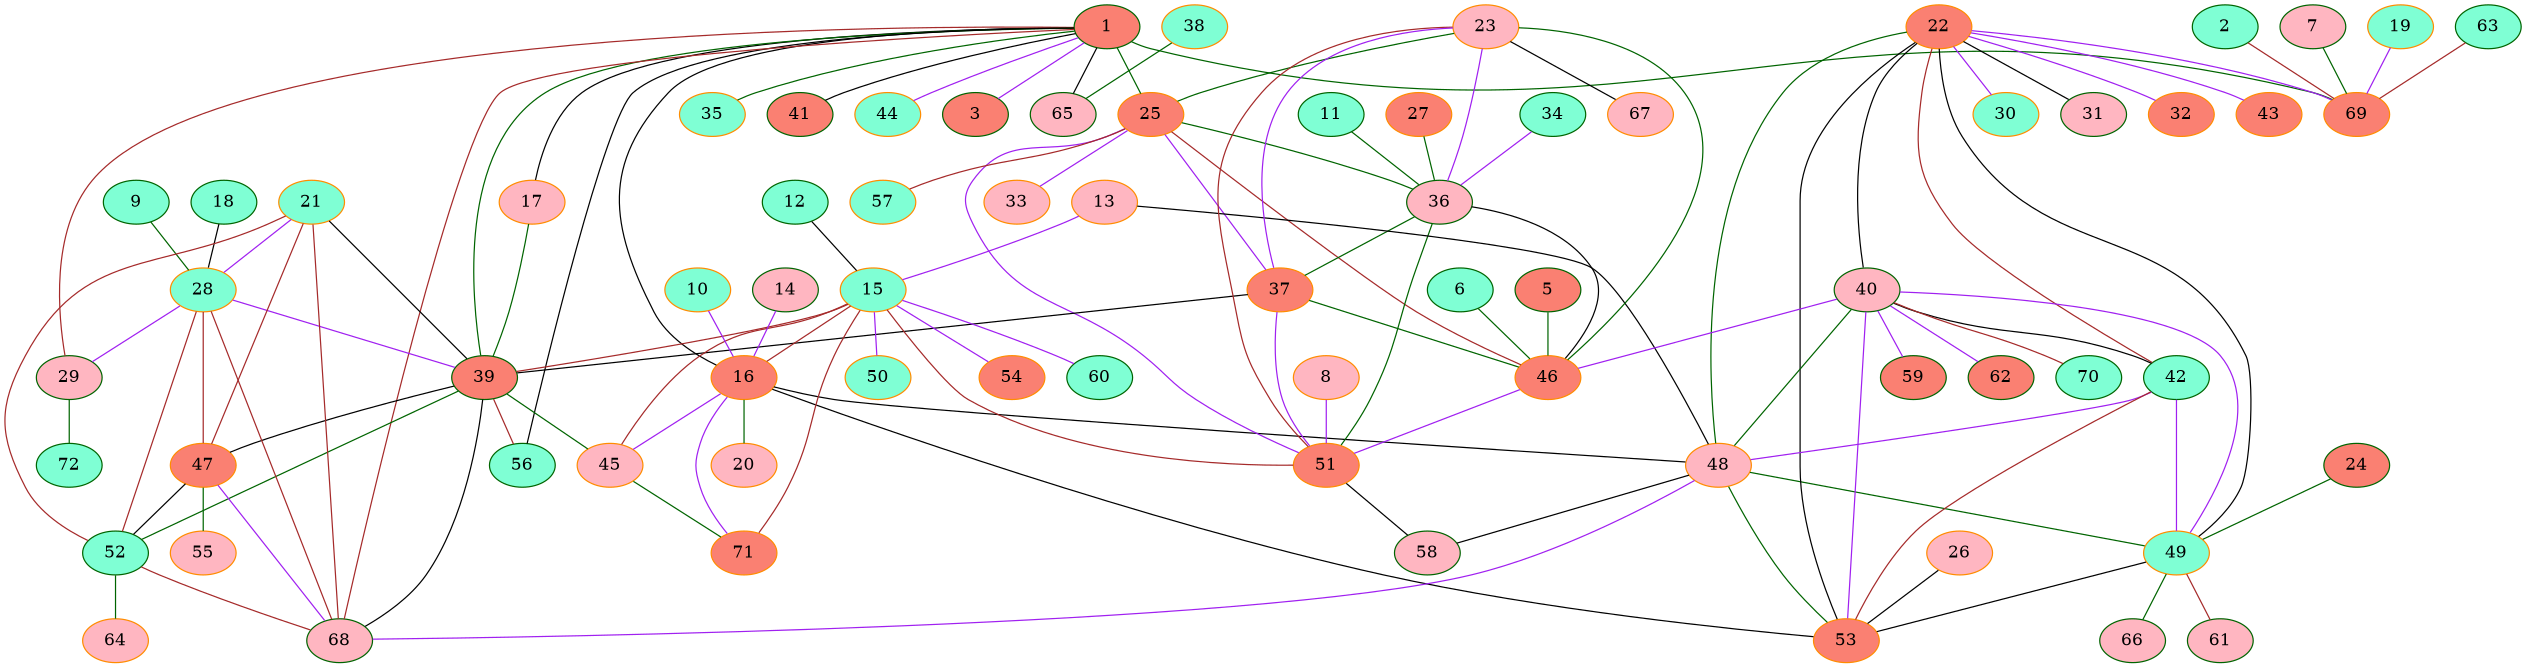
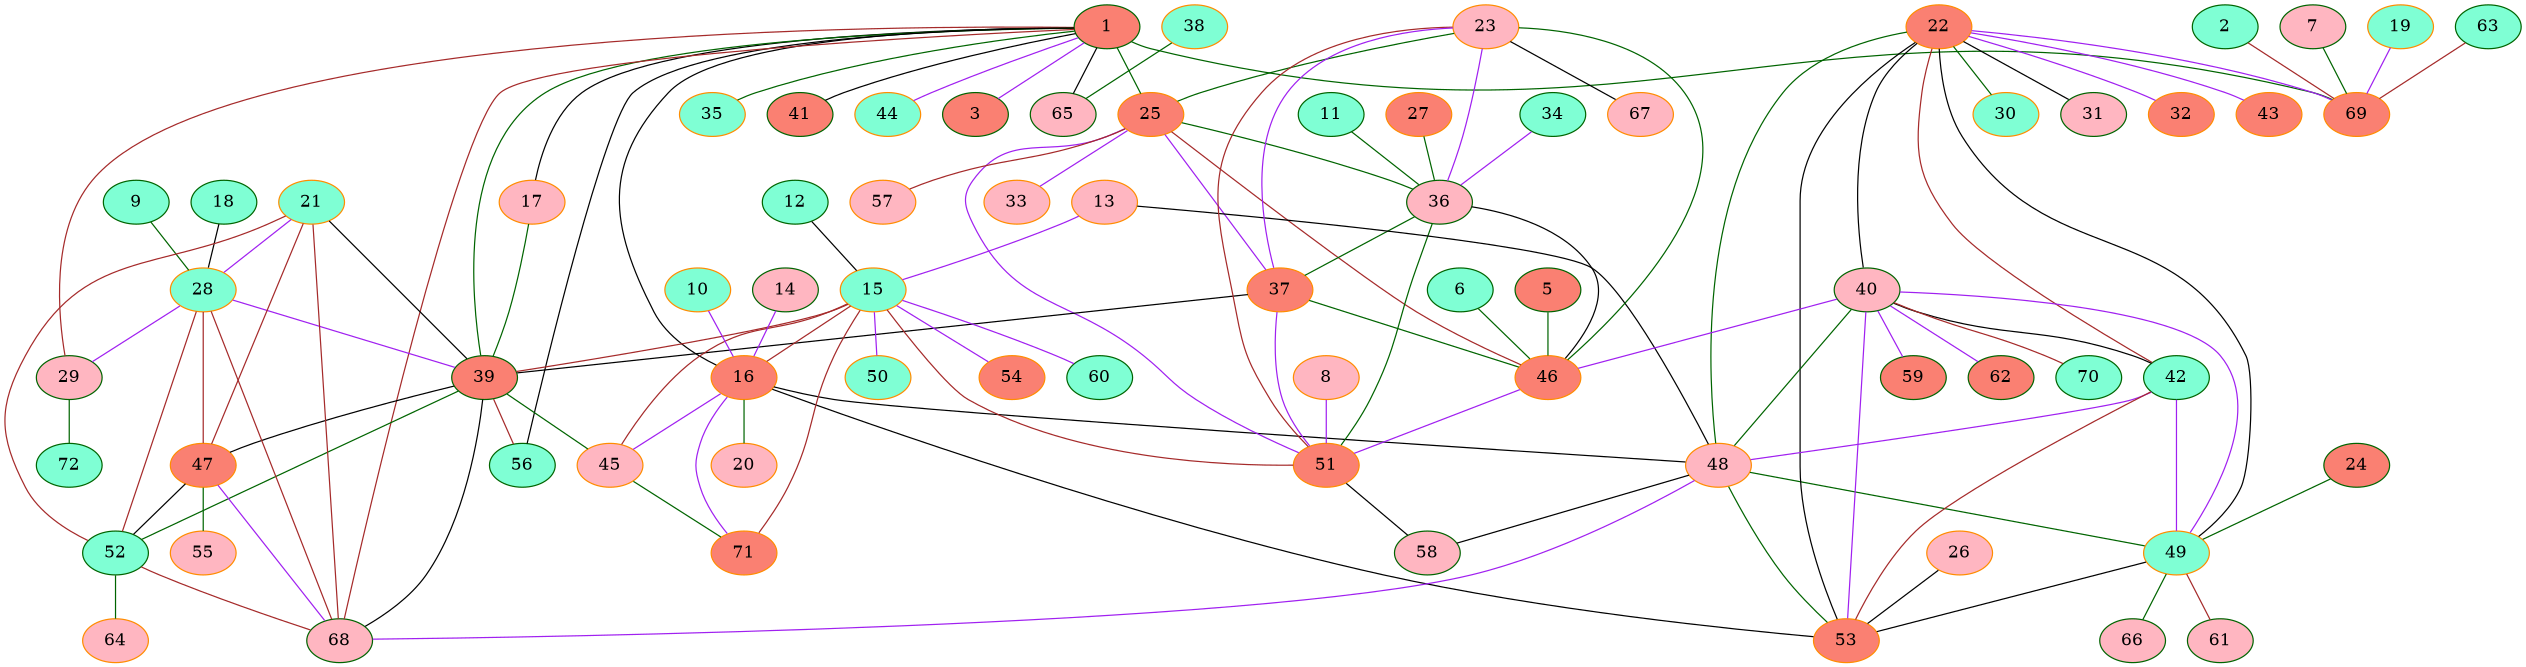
(1972, 71) -> (1972, 71)
(883, 202) -> (883, 202)
